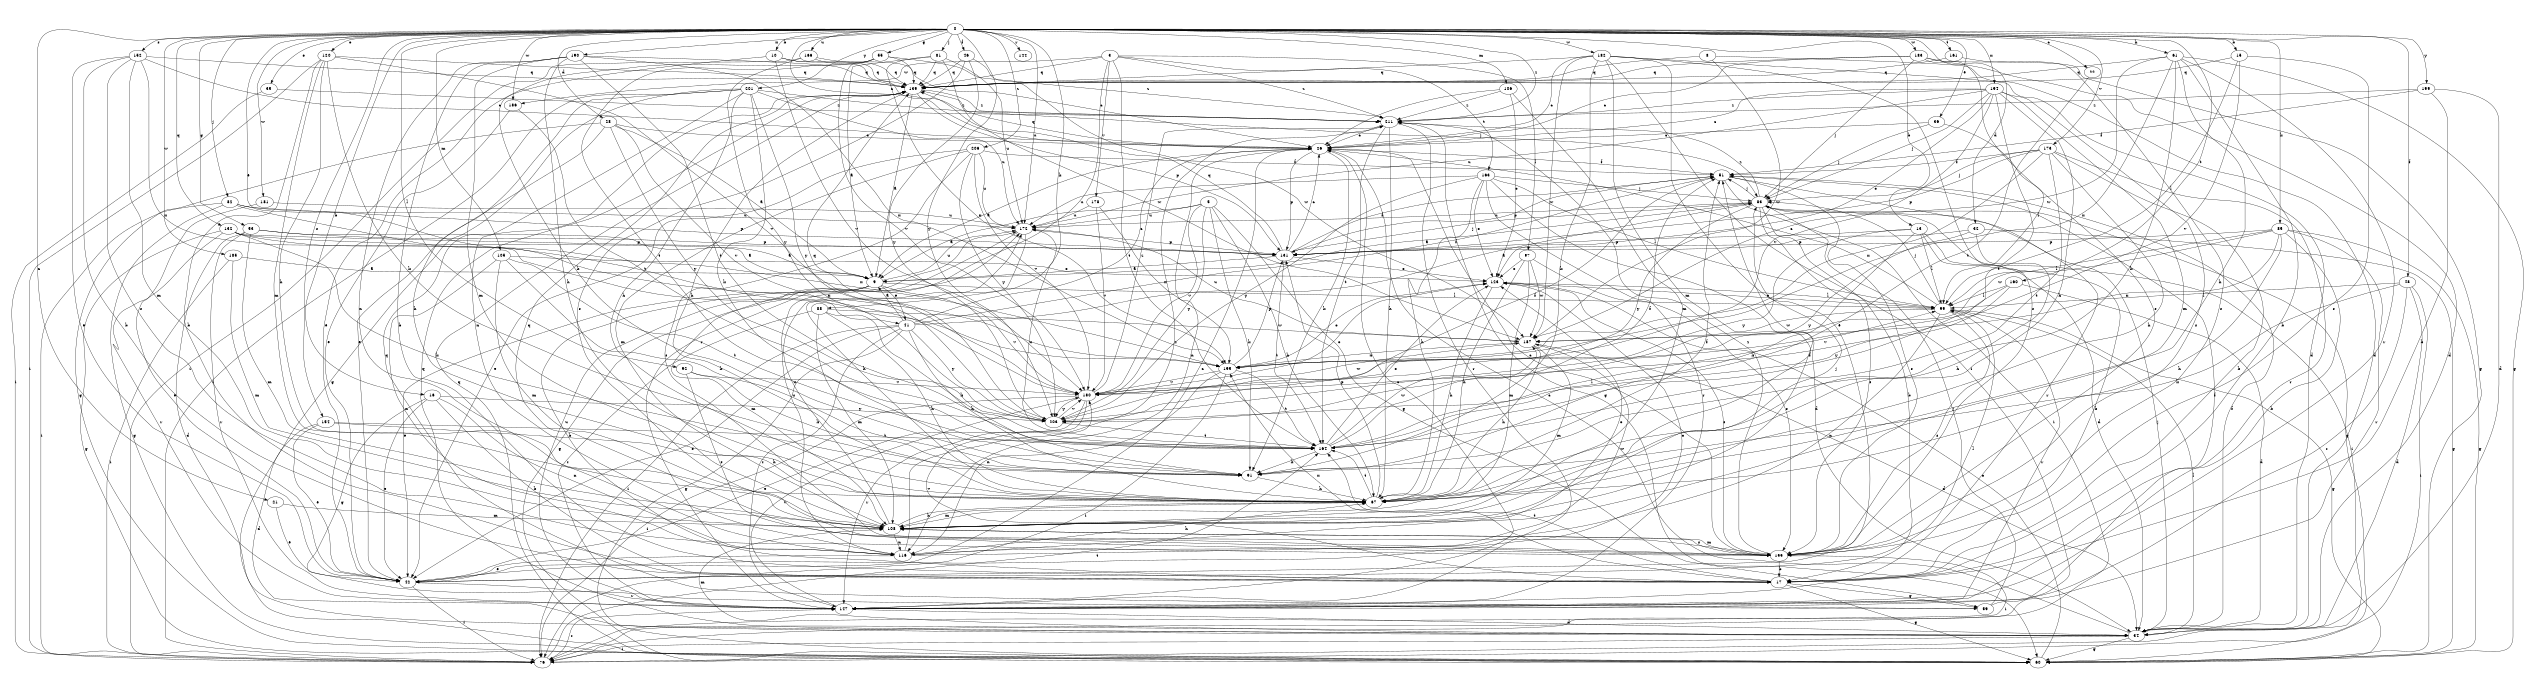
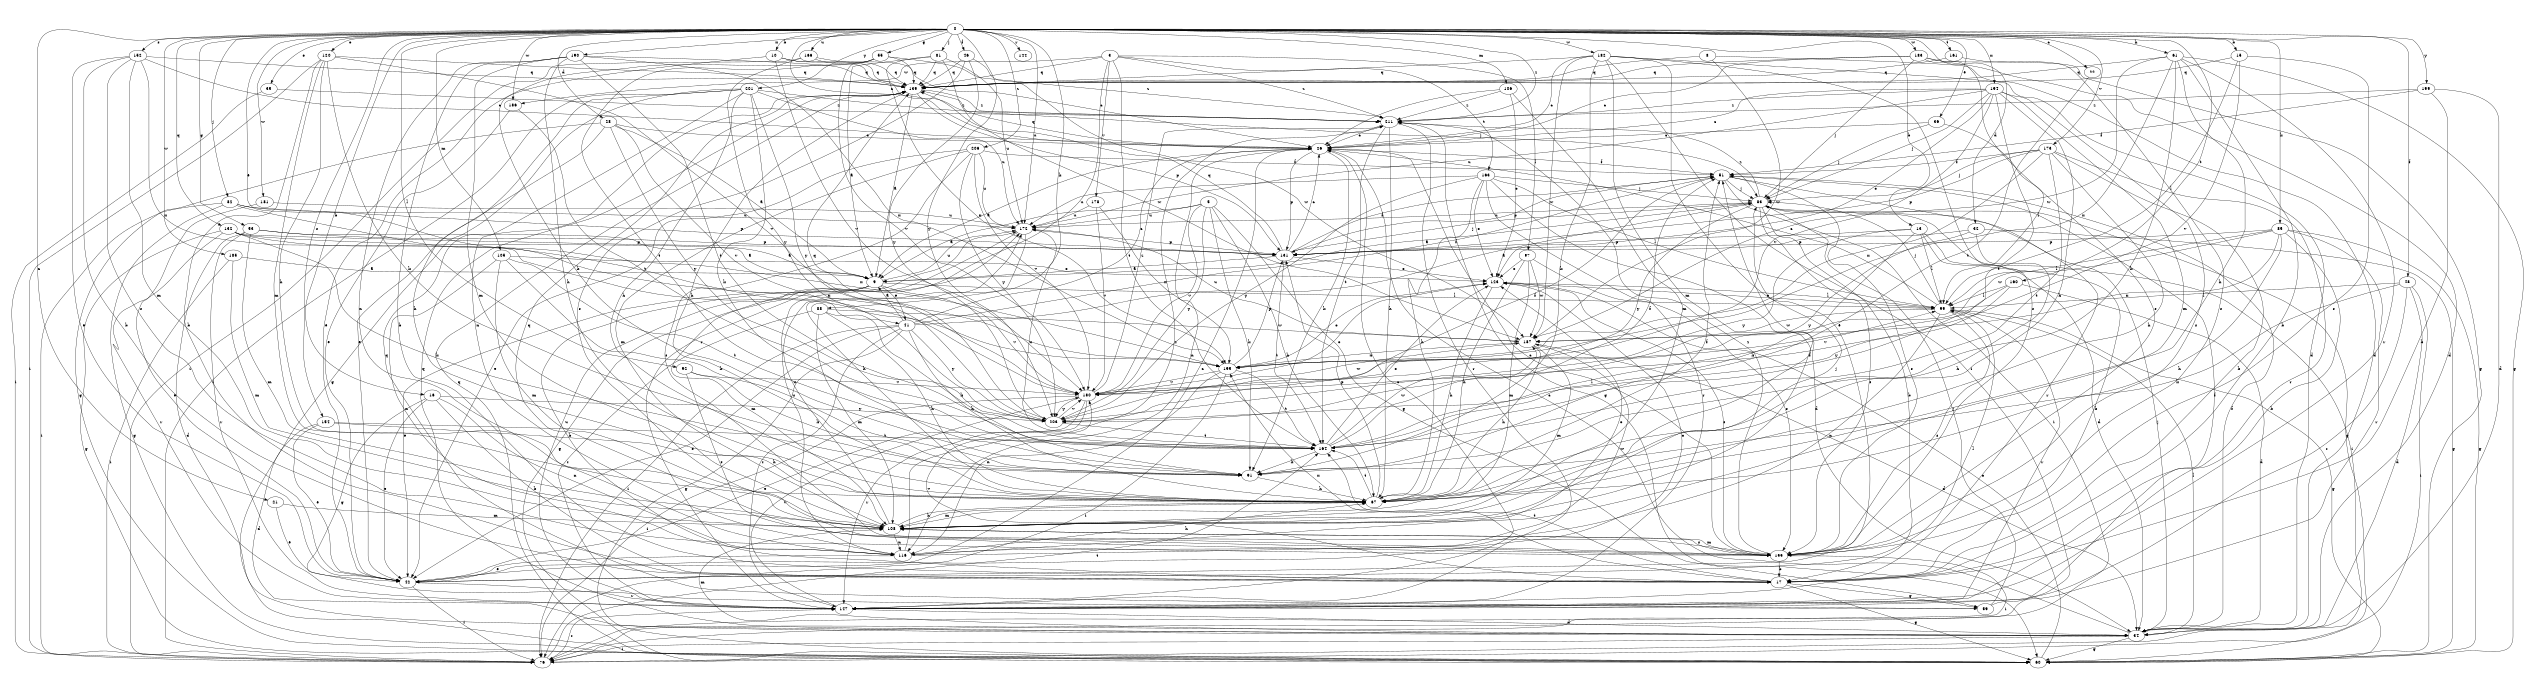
(1743, 188) -> (1738, 189)
